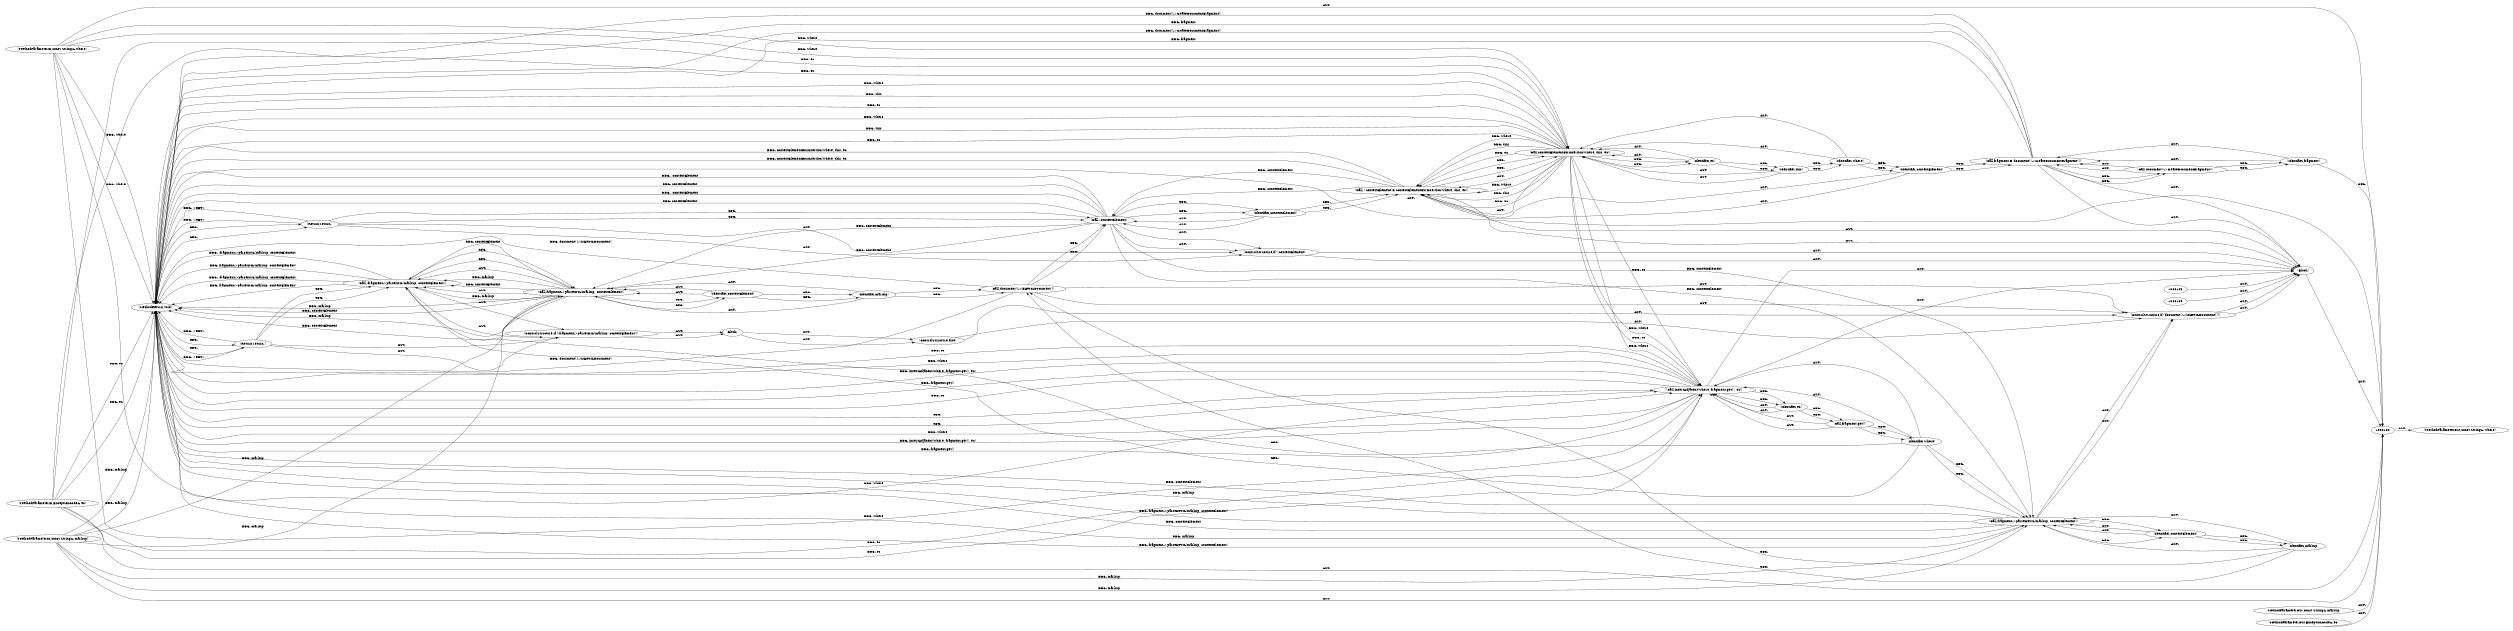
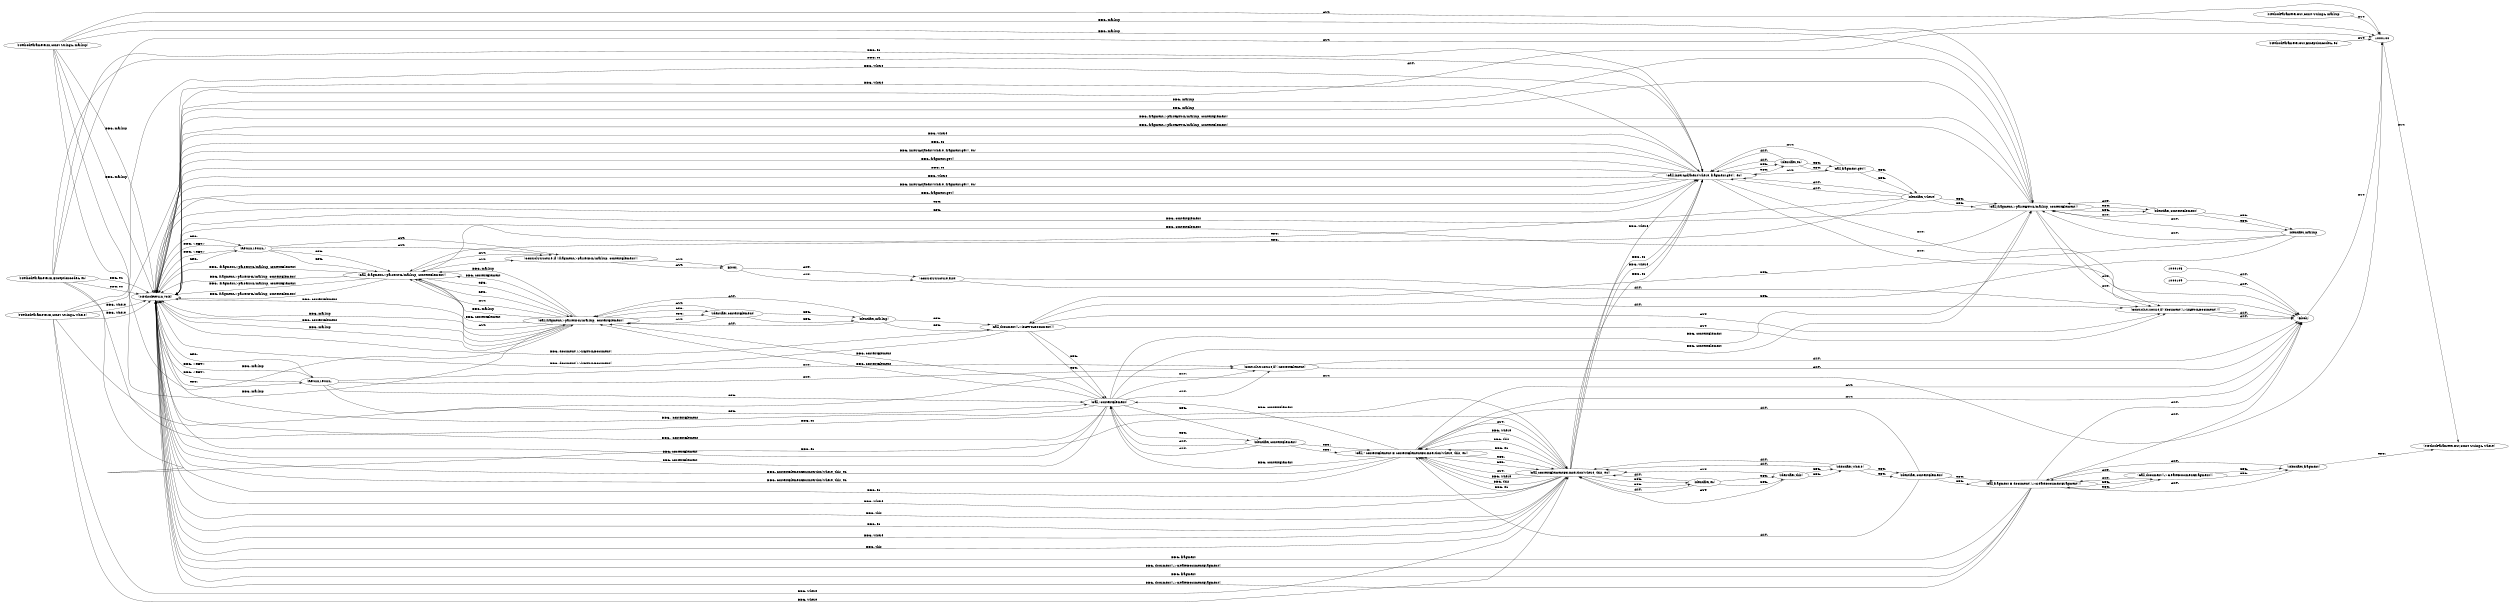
(2378, 279) -> (2377, 457)
